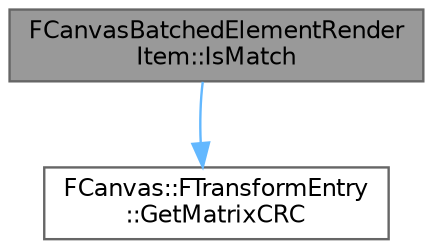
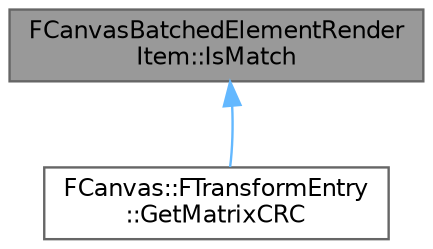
(200, 112) -> (232, 136)
